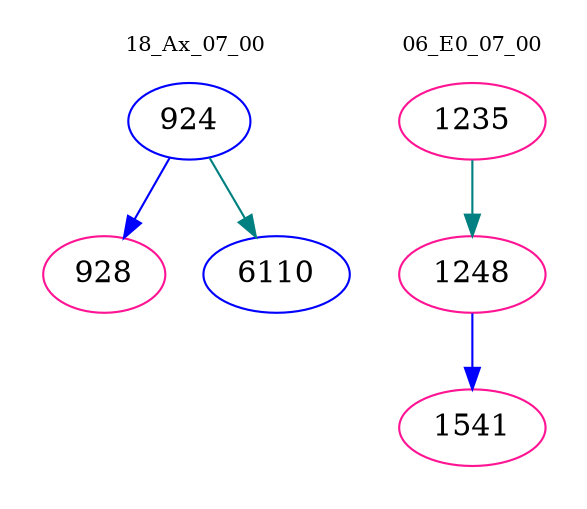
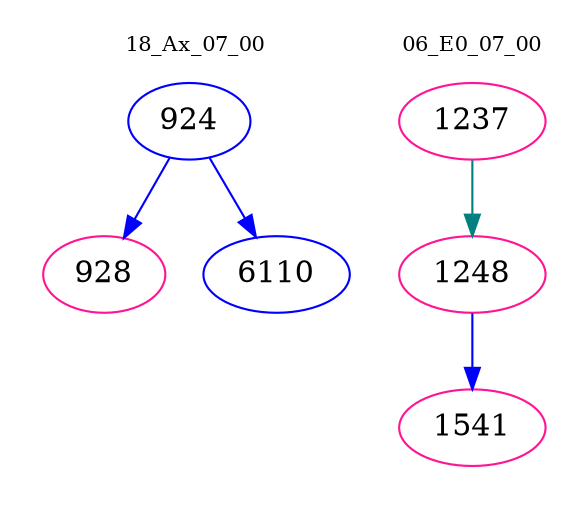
(472, 121) -> (472, 121)
(227, 188) -> (227, 188)
